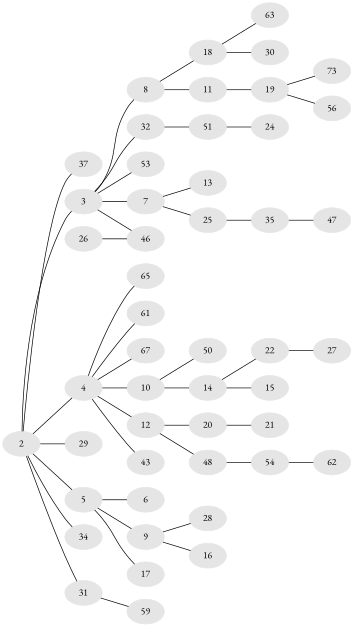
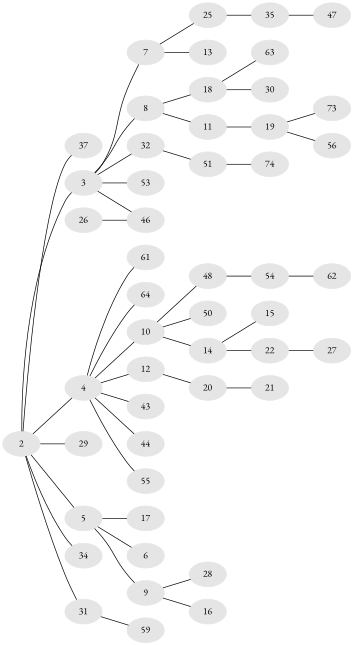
(270, 127) -> (270, 164)
(146, 276) -> (146, 481)
(146, 351) -> (146, 295)
none -> (146, 444)
(177, 444) -> (177, 304)
